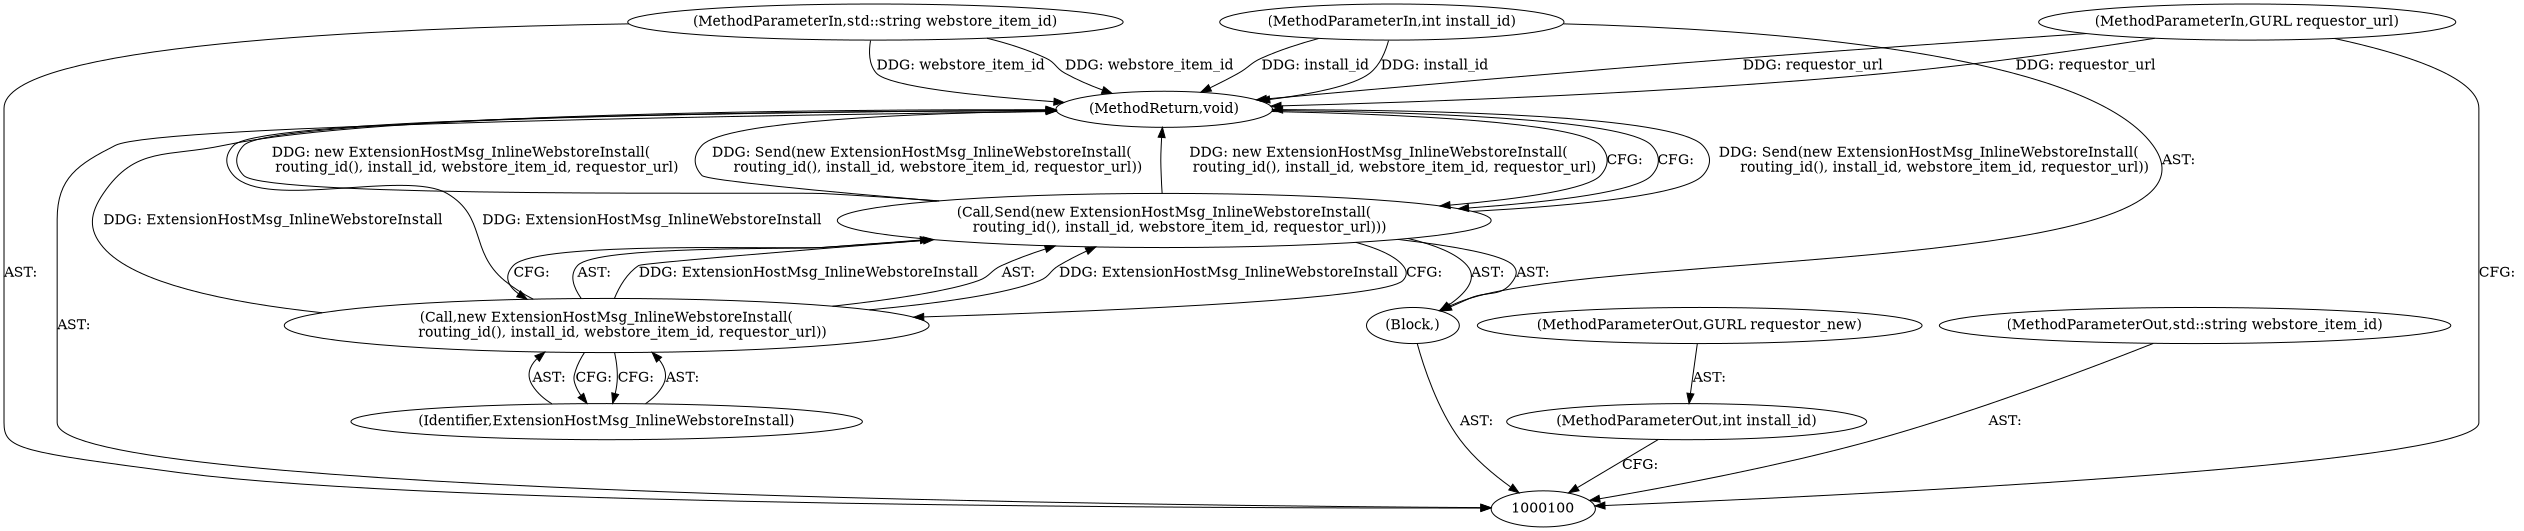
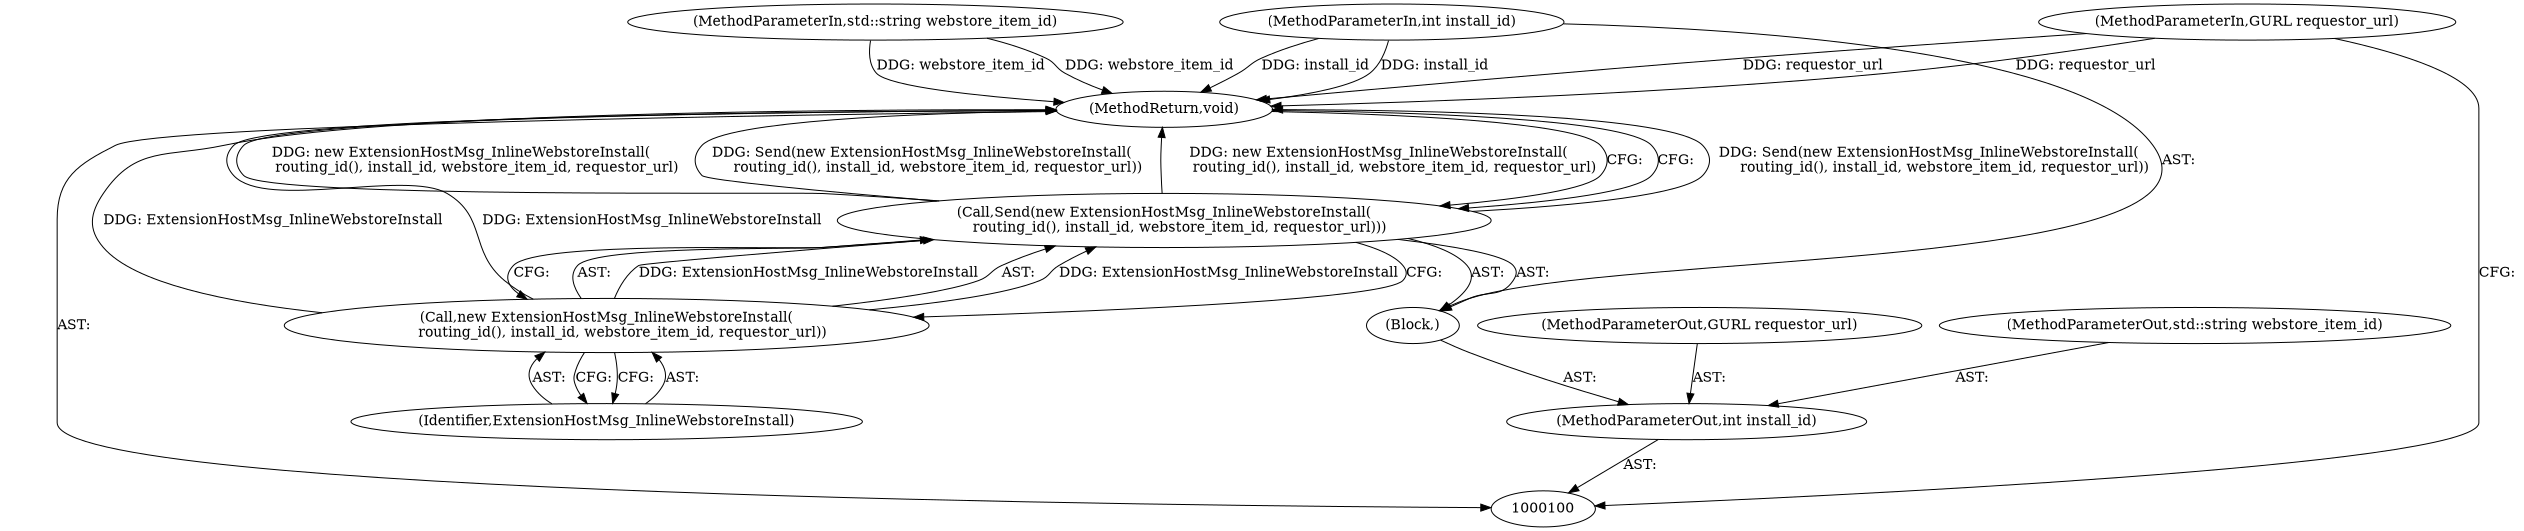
(1700, 326) -> (1700, 326)
(1450, 424) -> (1529, 374)
(1881, 438) -> (1943, 373)
(1643, 465) -> (1643, 465)
(256, 480) -> none
